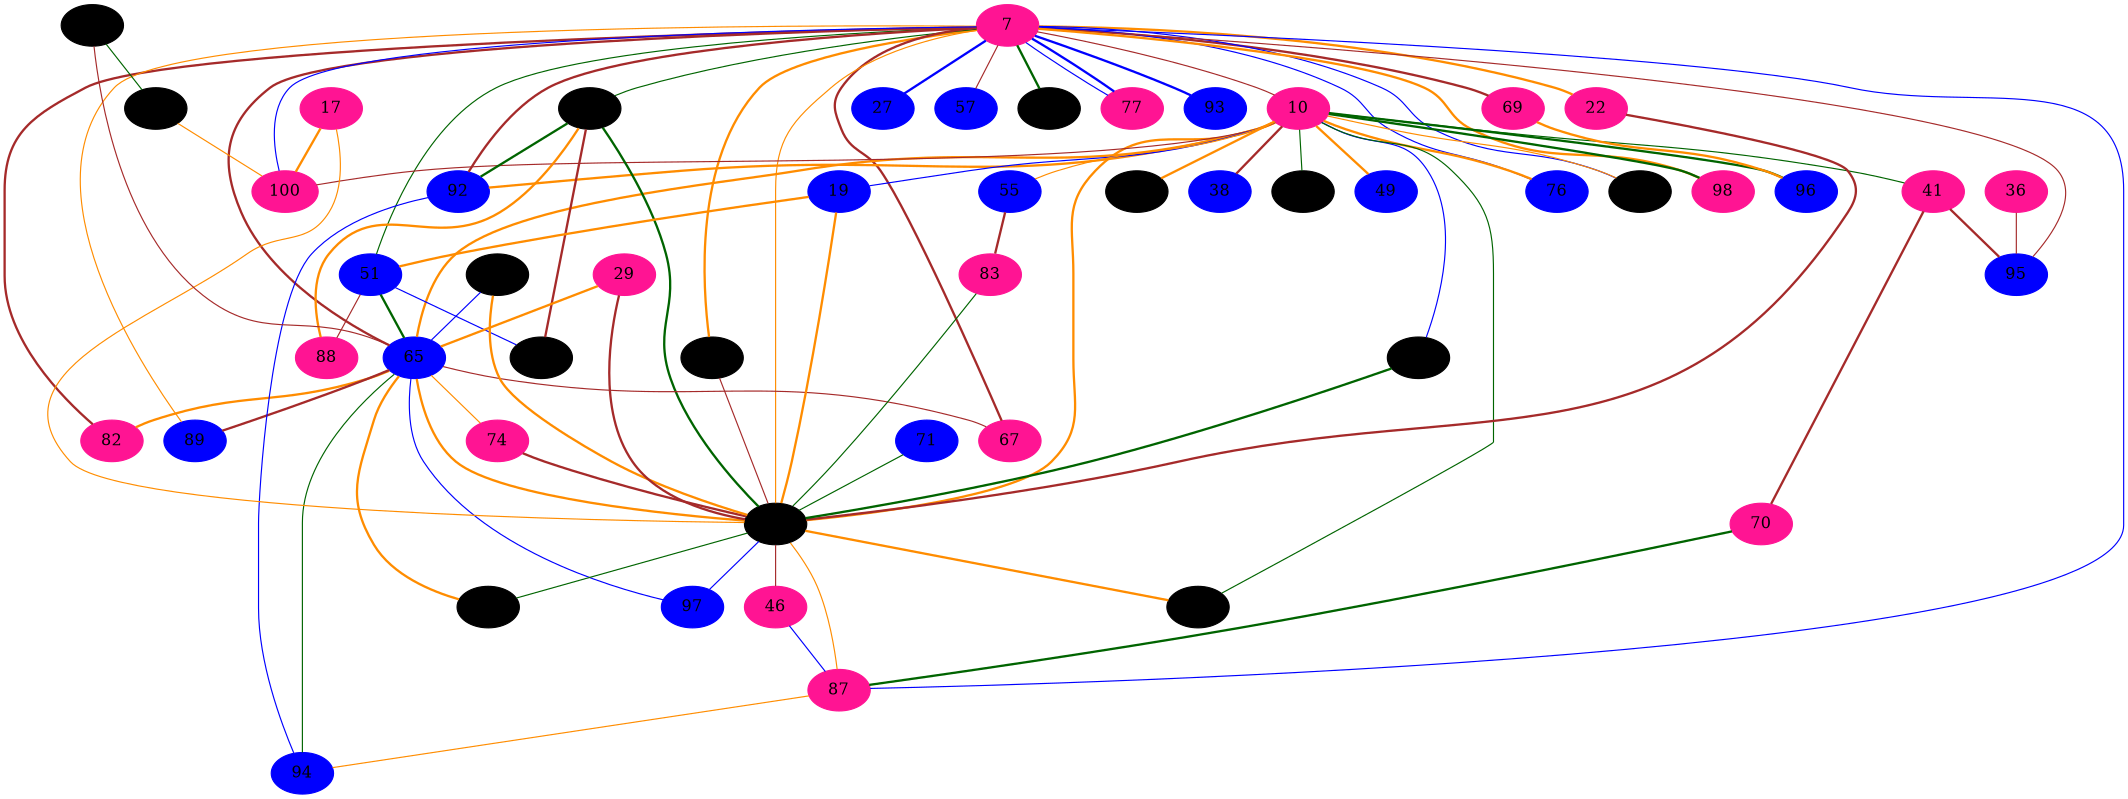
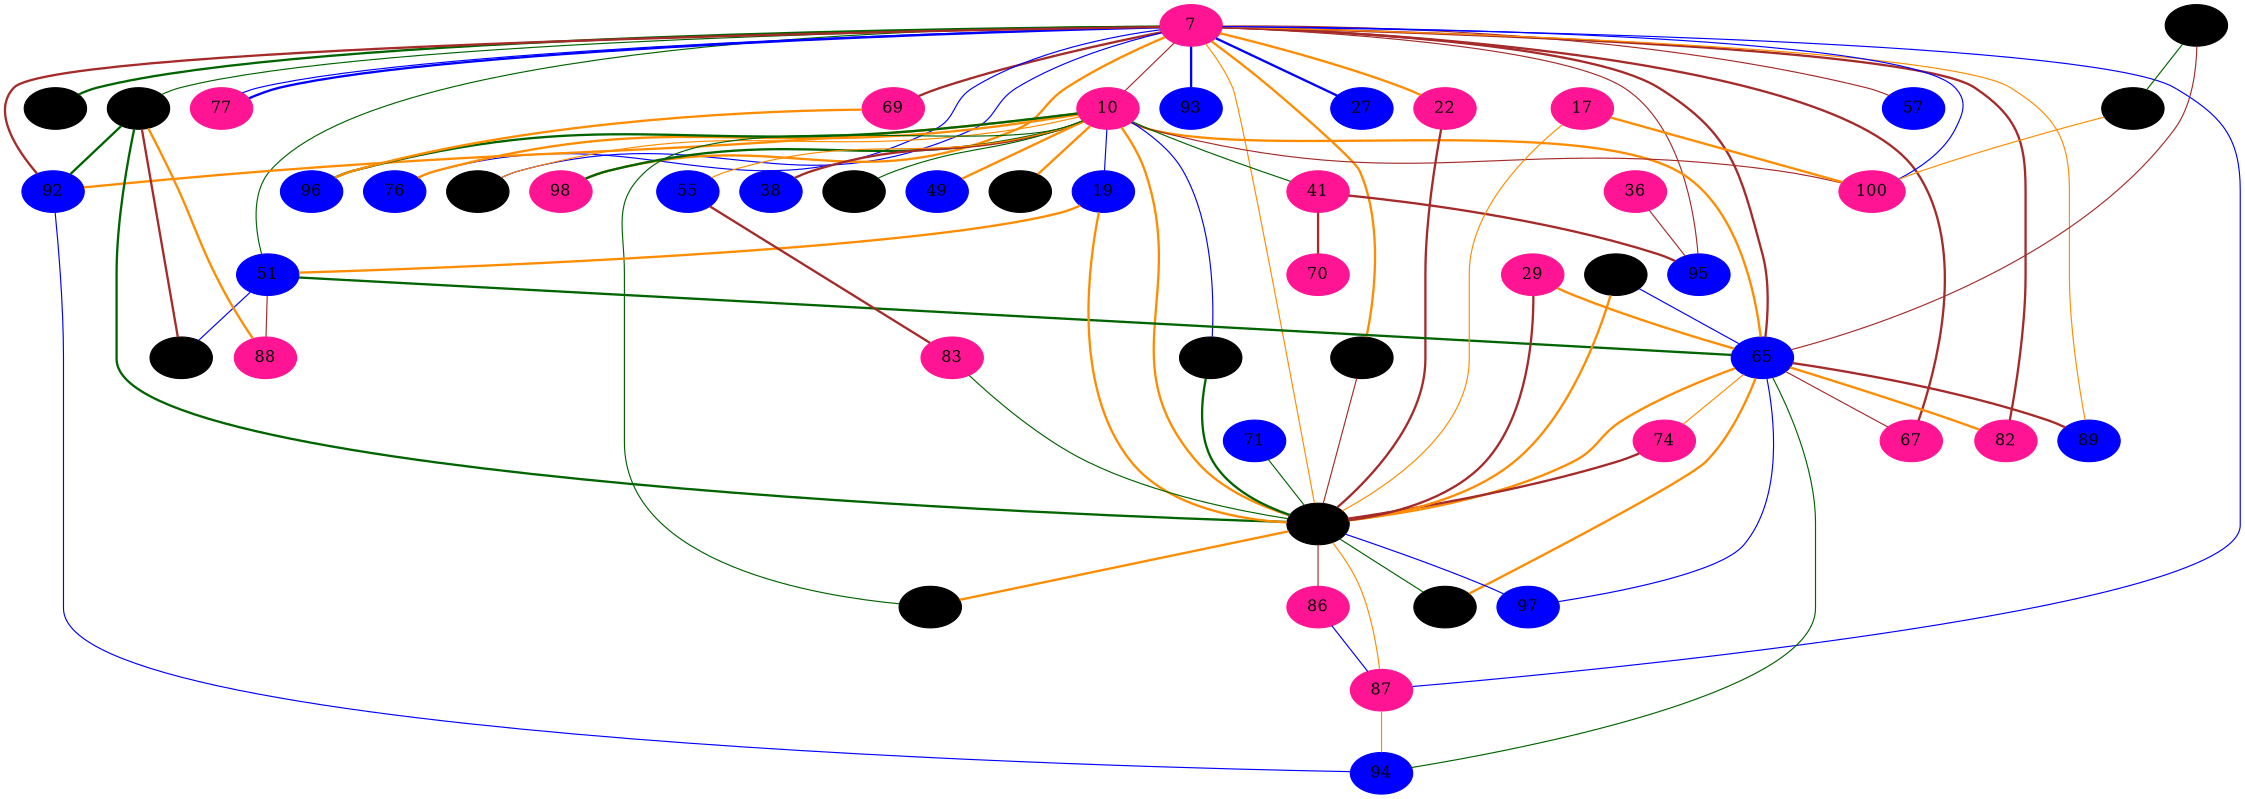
(776, 607) -> (1318, 607)
(1302, 617) -> none
